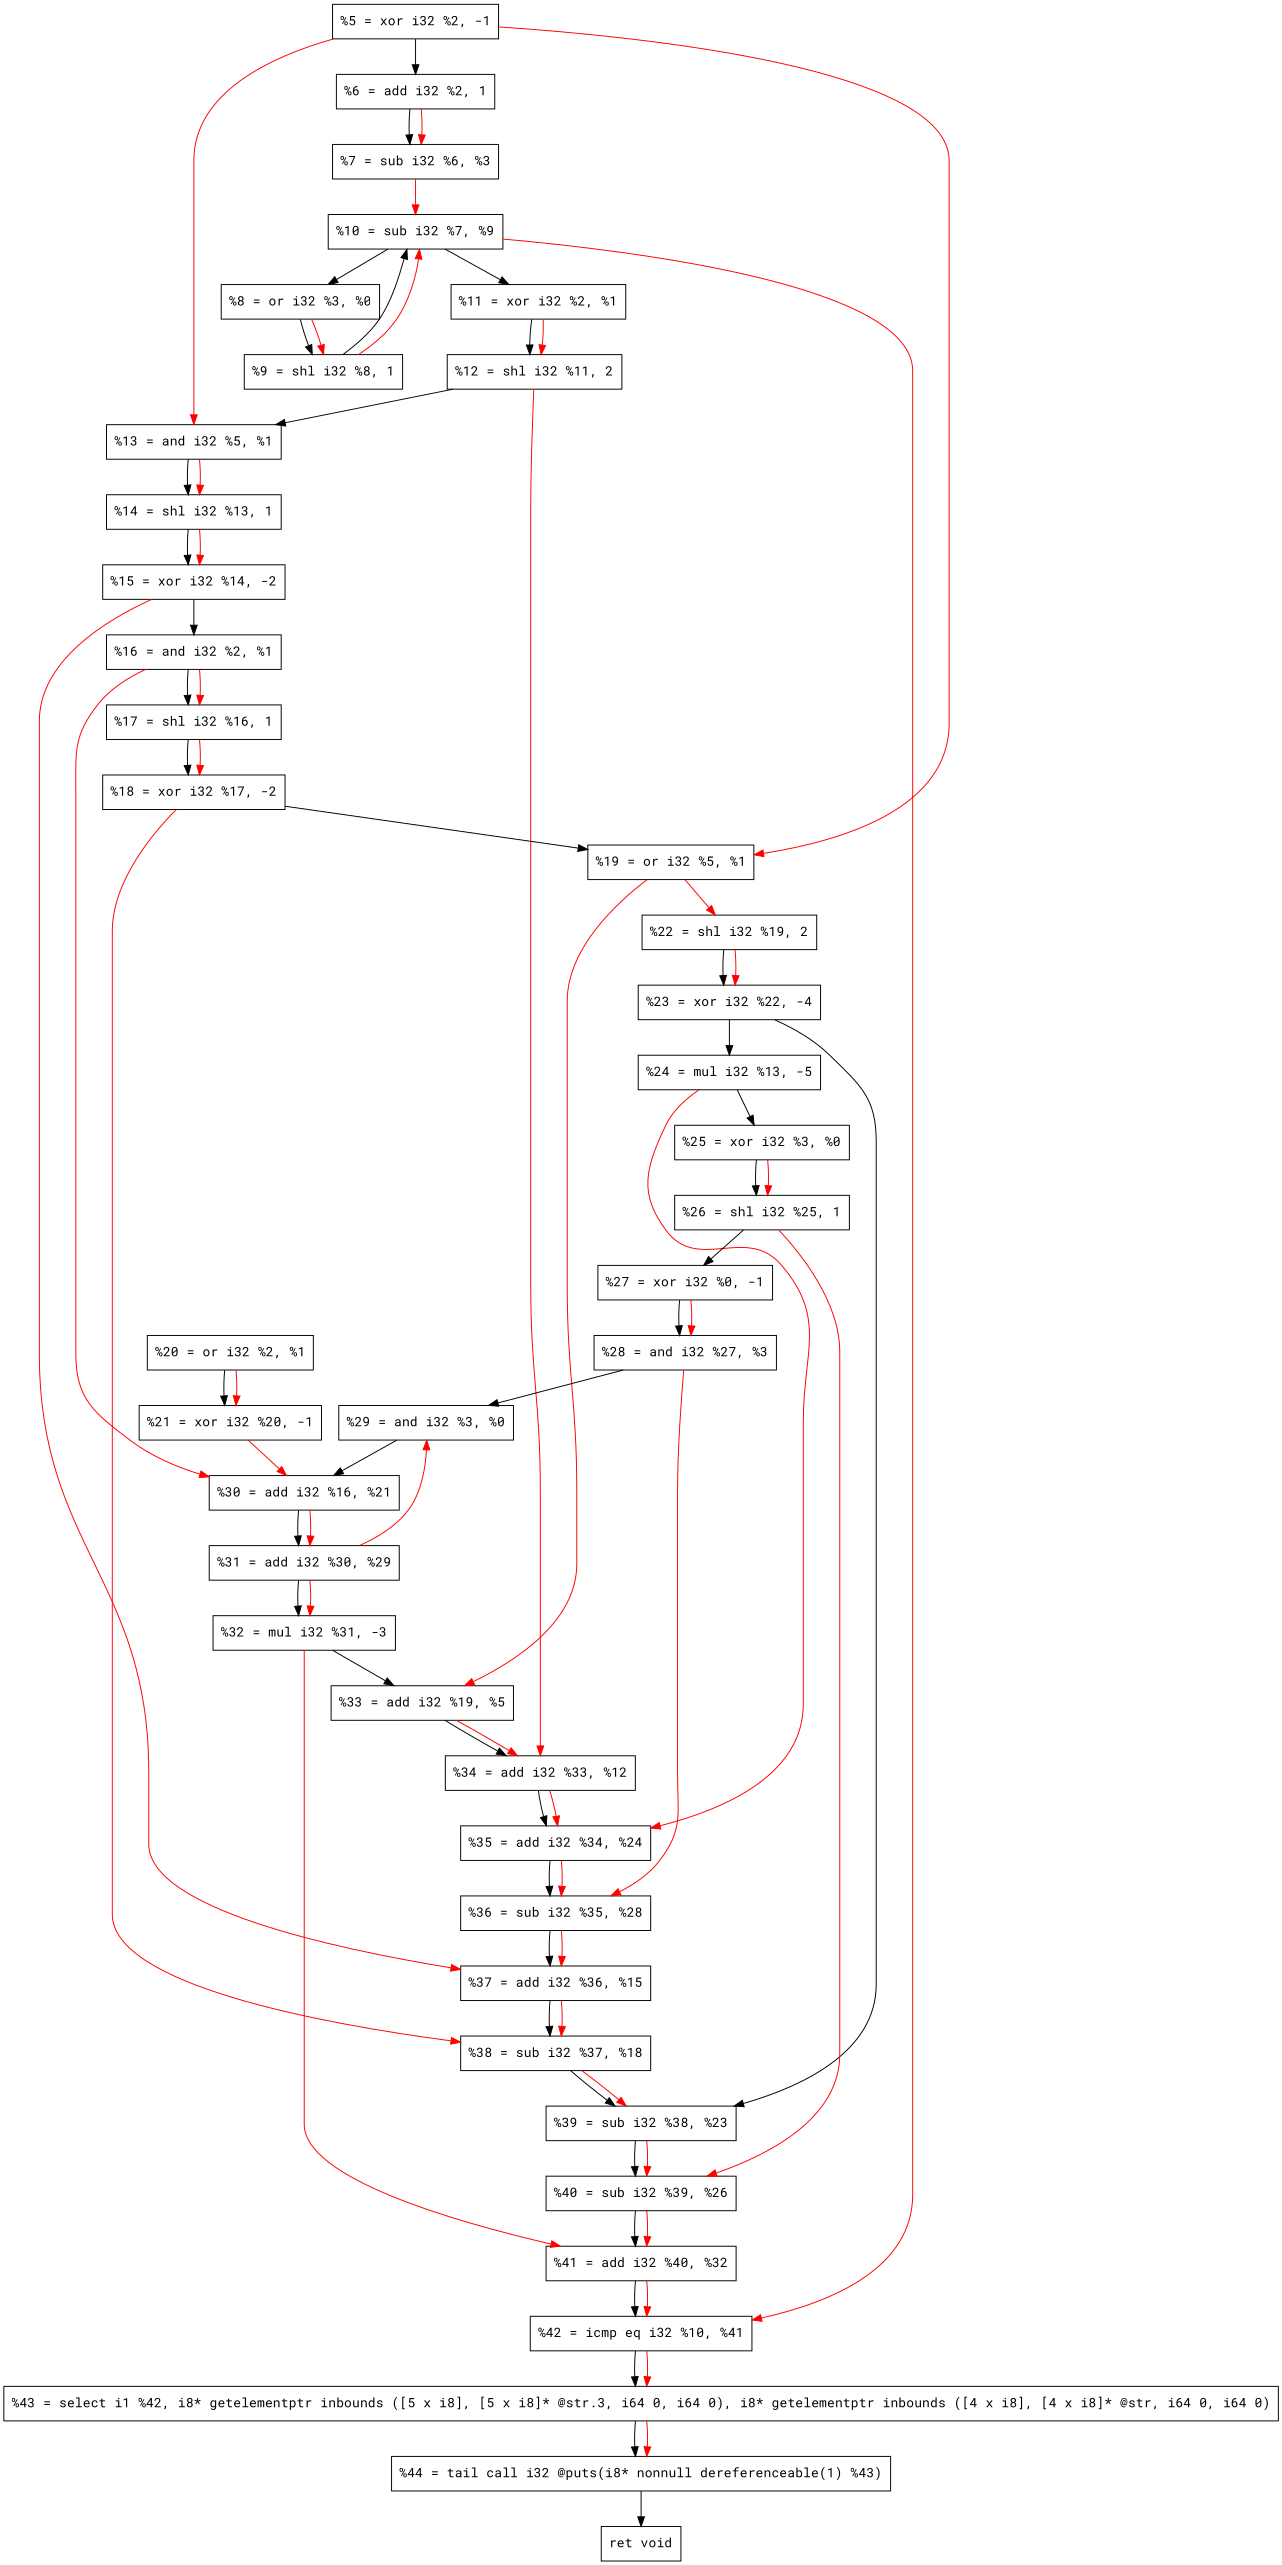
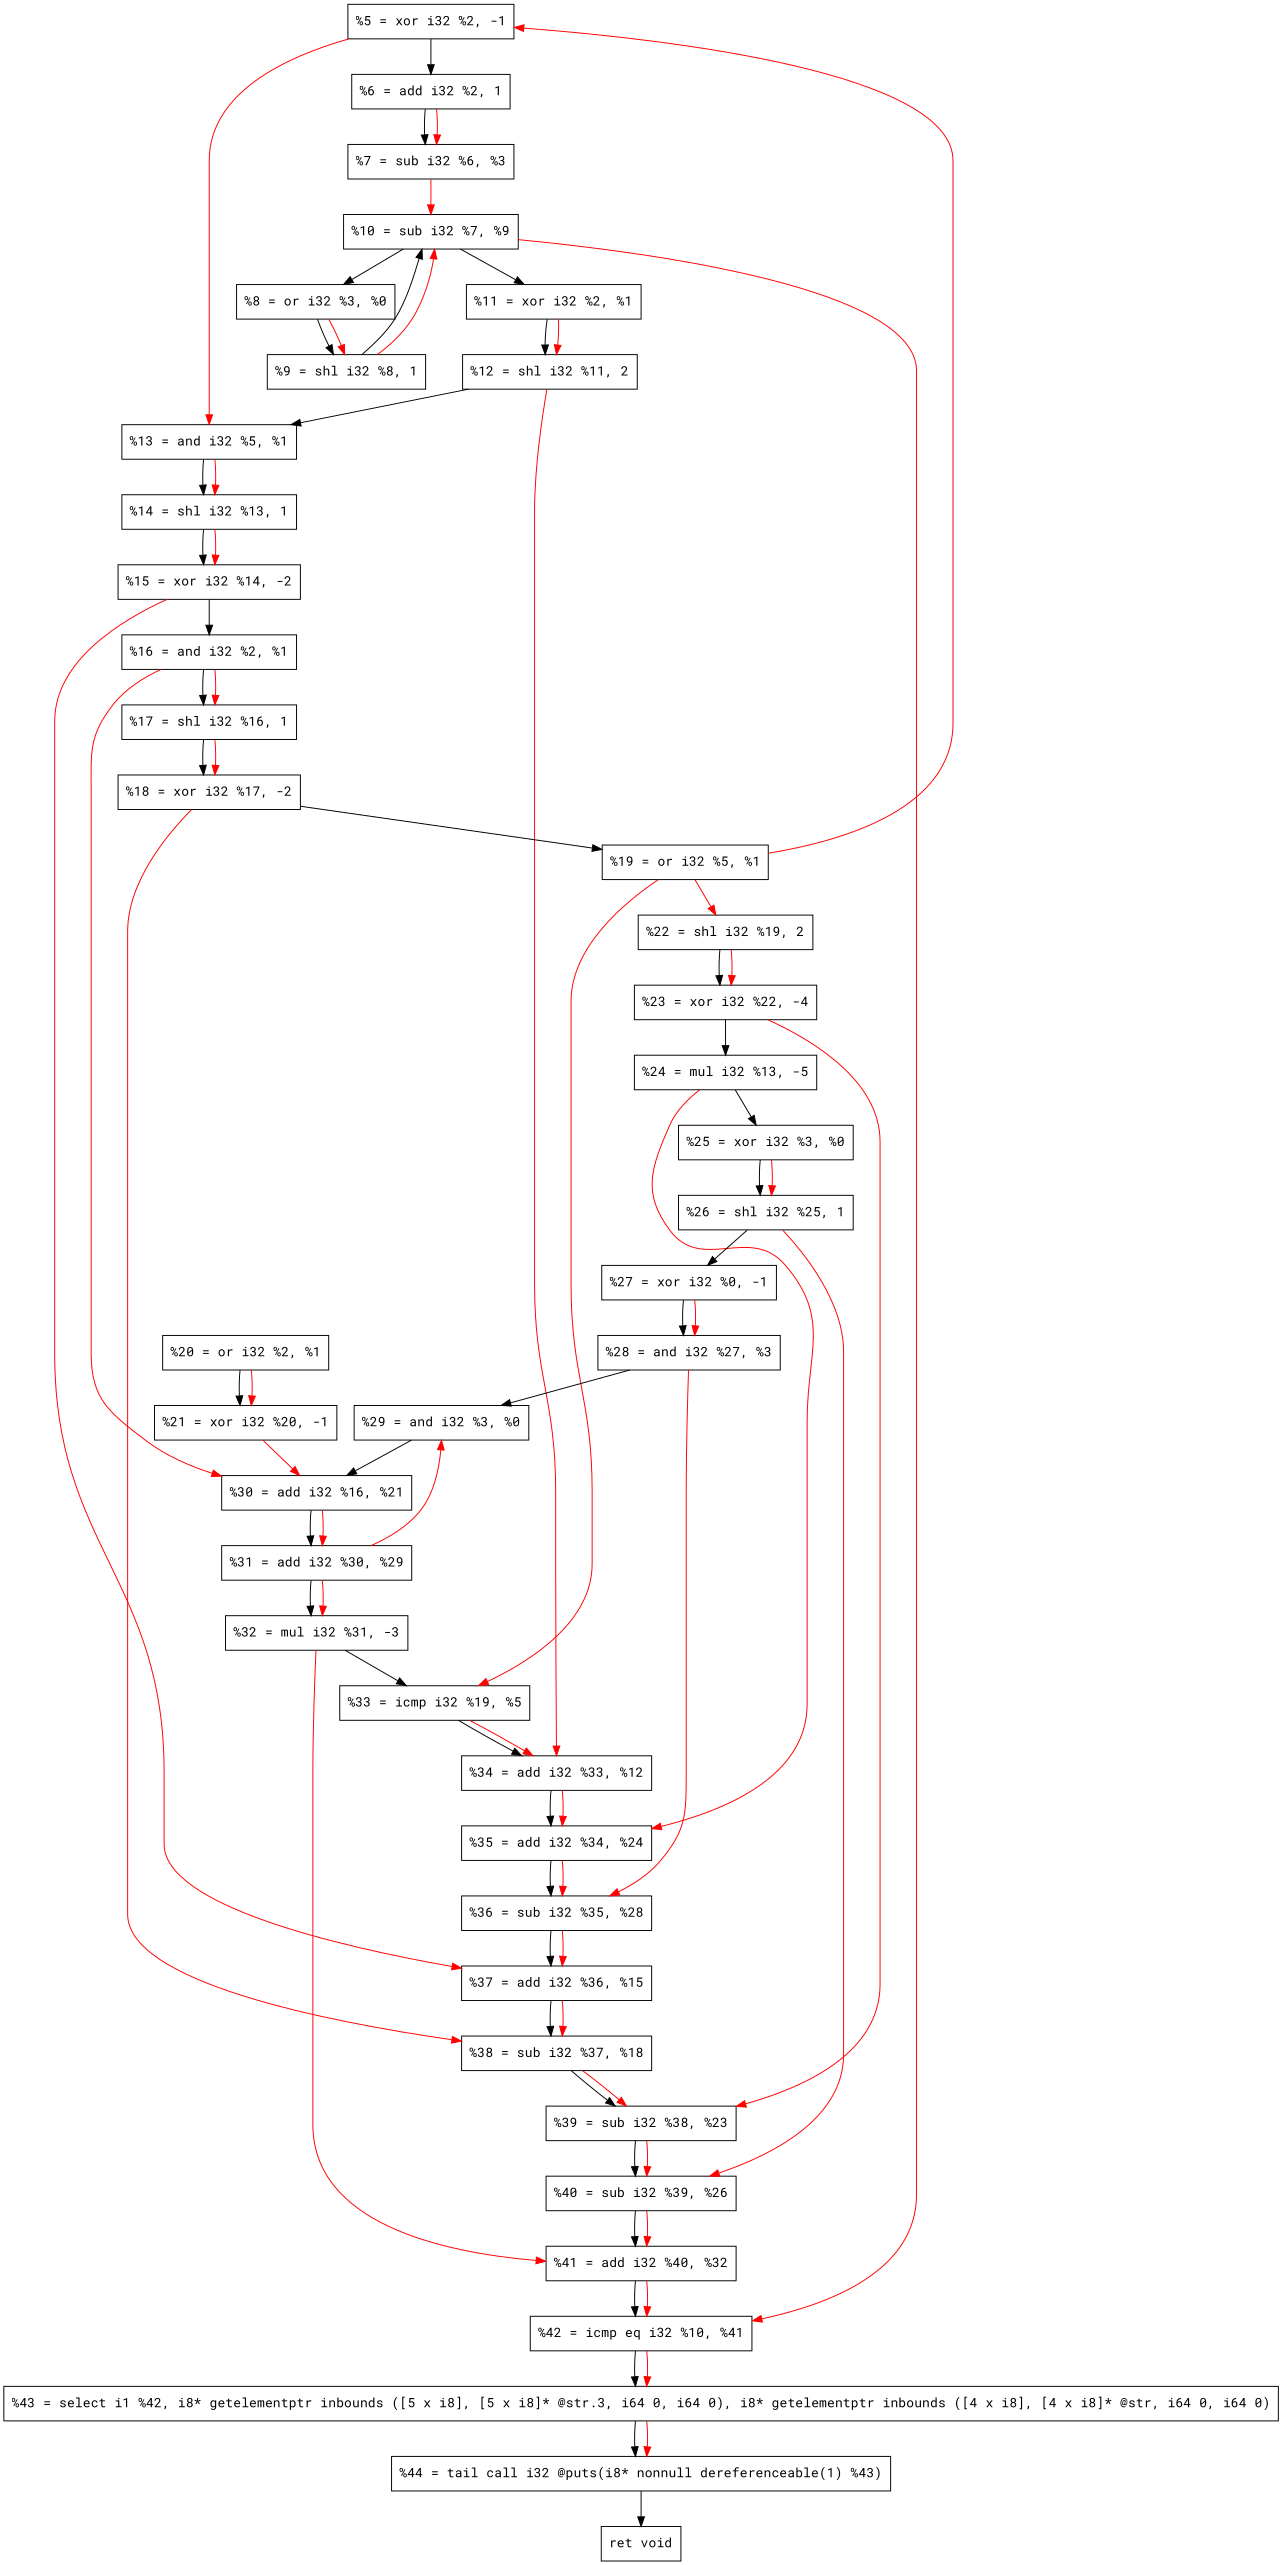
(949, 320) -> (953, 330)
(876, 1575) -> (880, 1572)
(422, 1703) -> (435, 1703)
